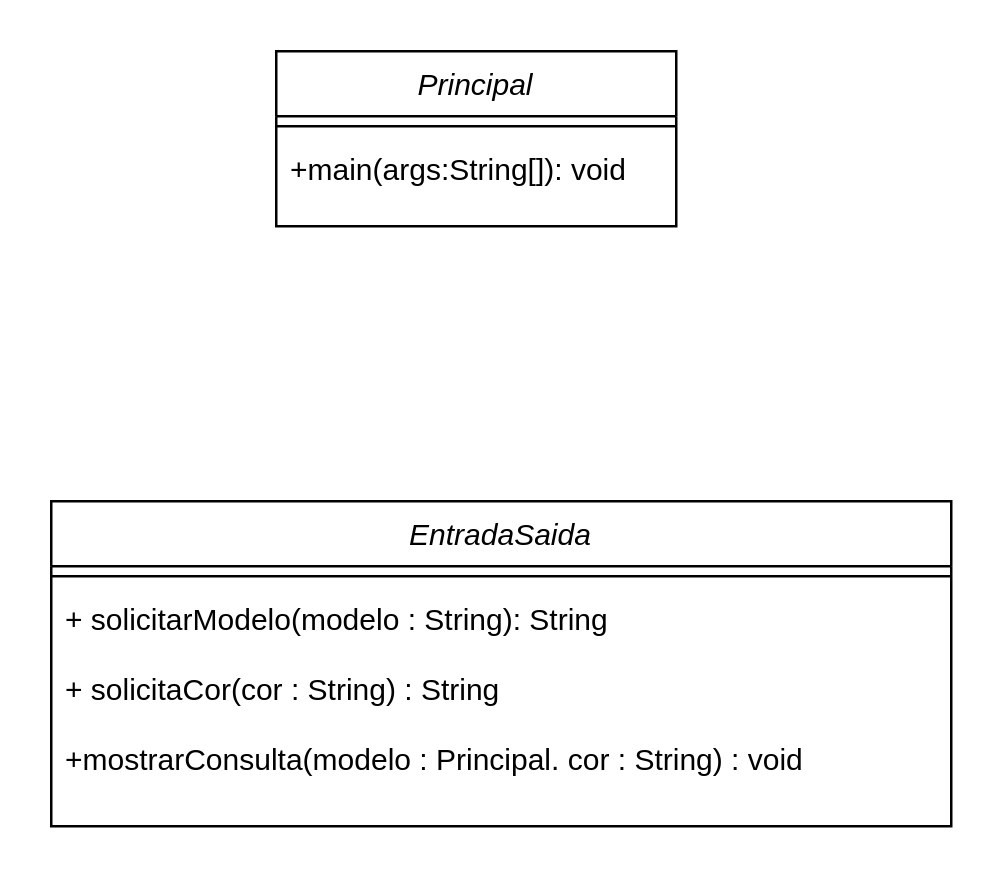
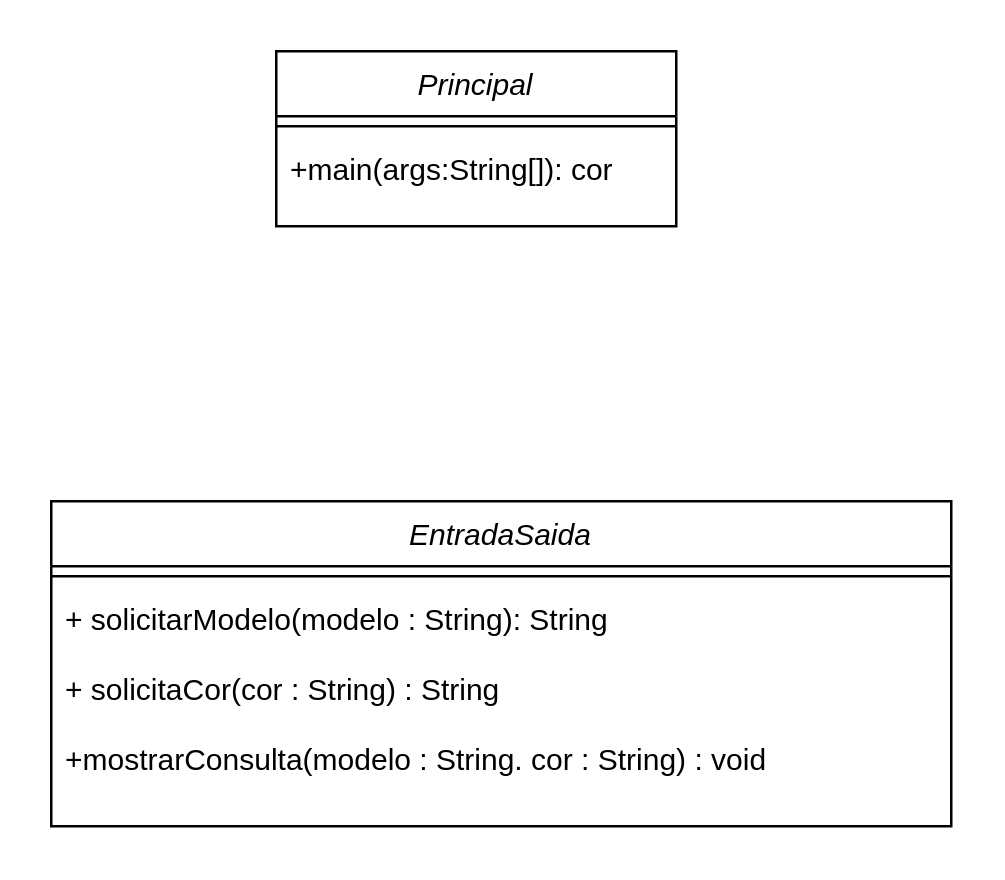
(485, 170) -> (481, 170)
(367, 620) -> (367, 620)
